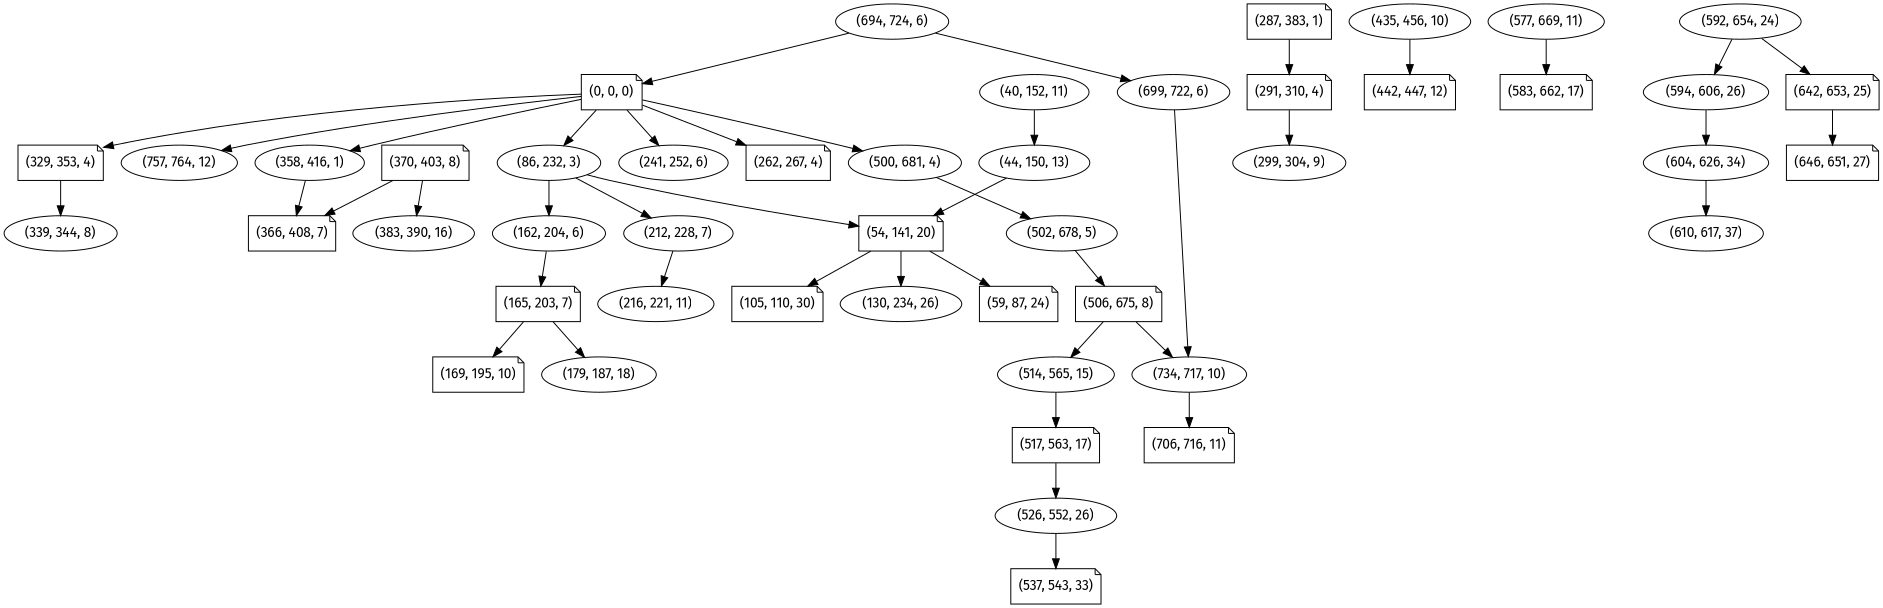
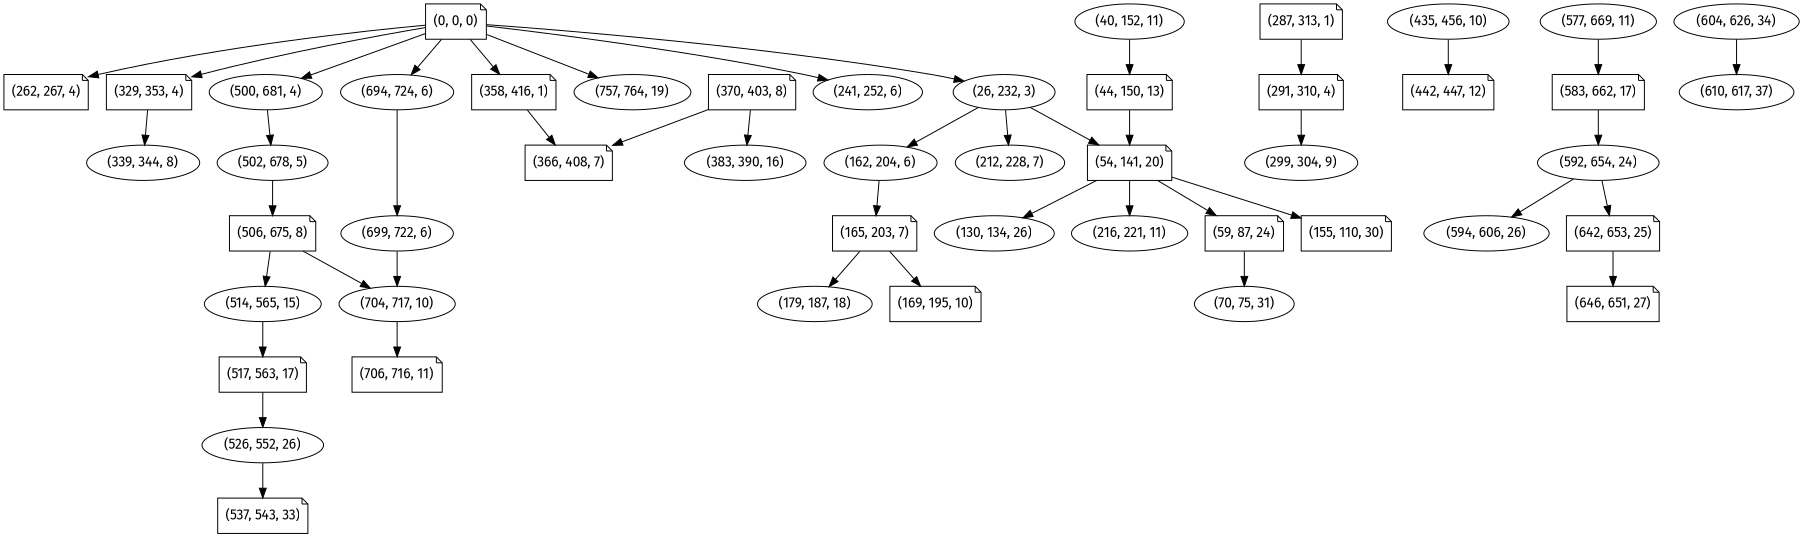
(1289, 22) -> (1301, 22)
(750, 57) -> (430, 53)
none -> (1598, 123)
(1706, 123) -> none
(179, 163) -> (632, 92)
(310, 163) -> (514, 92)
(549, 163) -> (1004, 92)
(1034, 163) -> (1130, 92)
(669, 264) -> (1130, 193)
(777, 304) -> (1346, 233)
(901, 304) -> (994, 233)
none -> (1244, 304)
(1189, 375) -> (397, 304)
